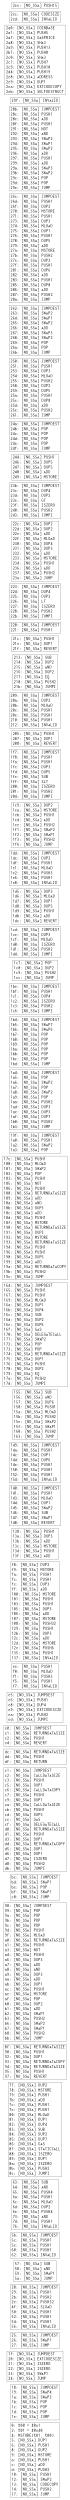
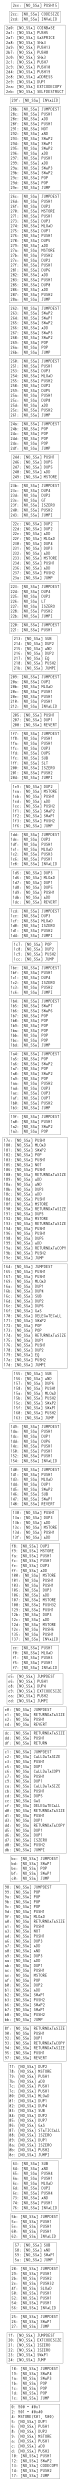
(35, 644) -> none
